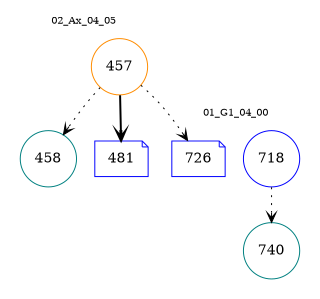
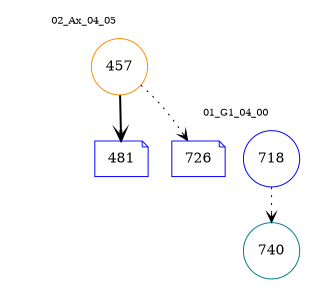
(48, 159) -> none
